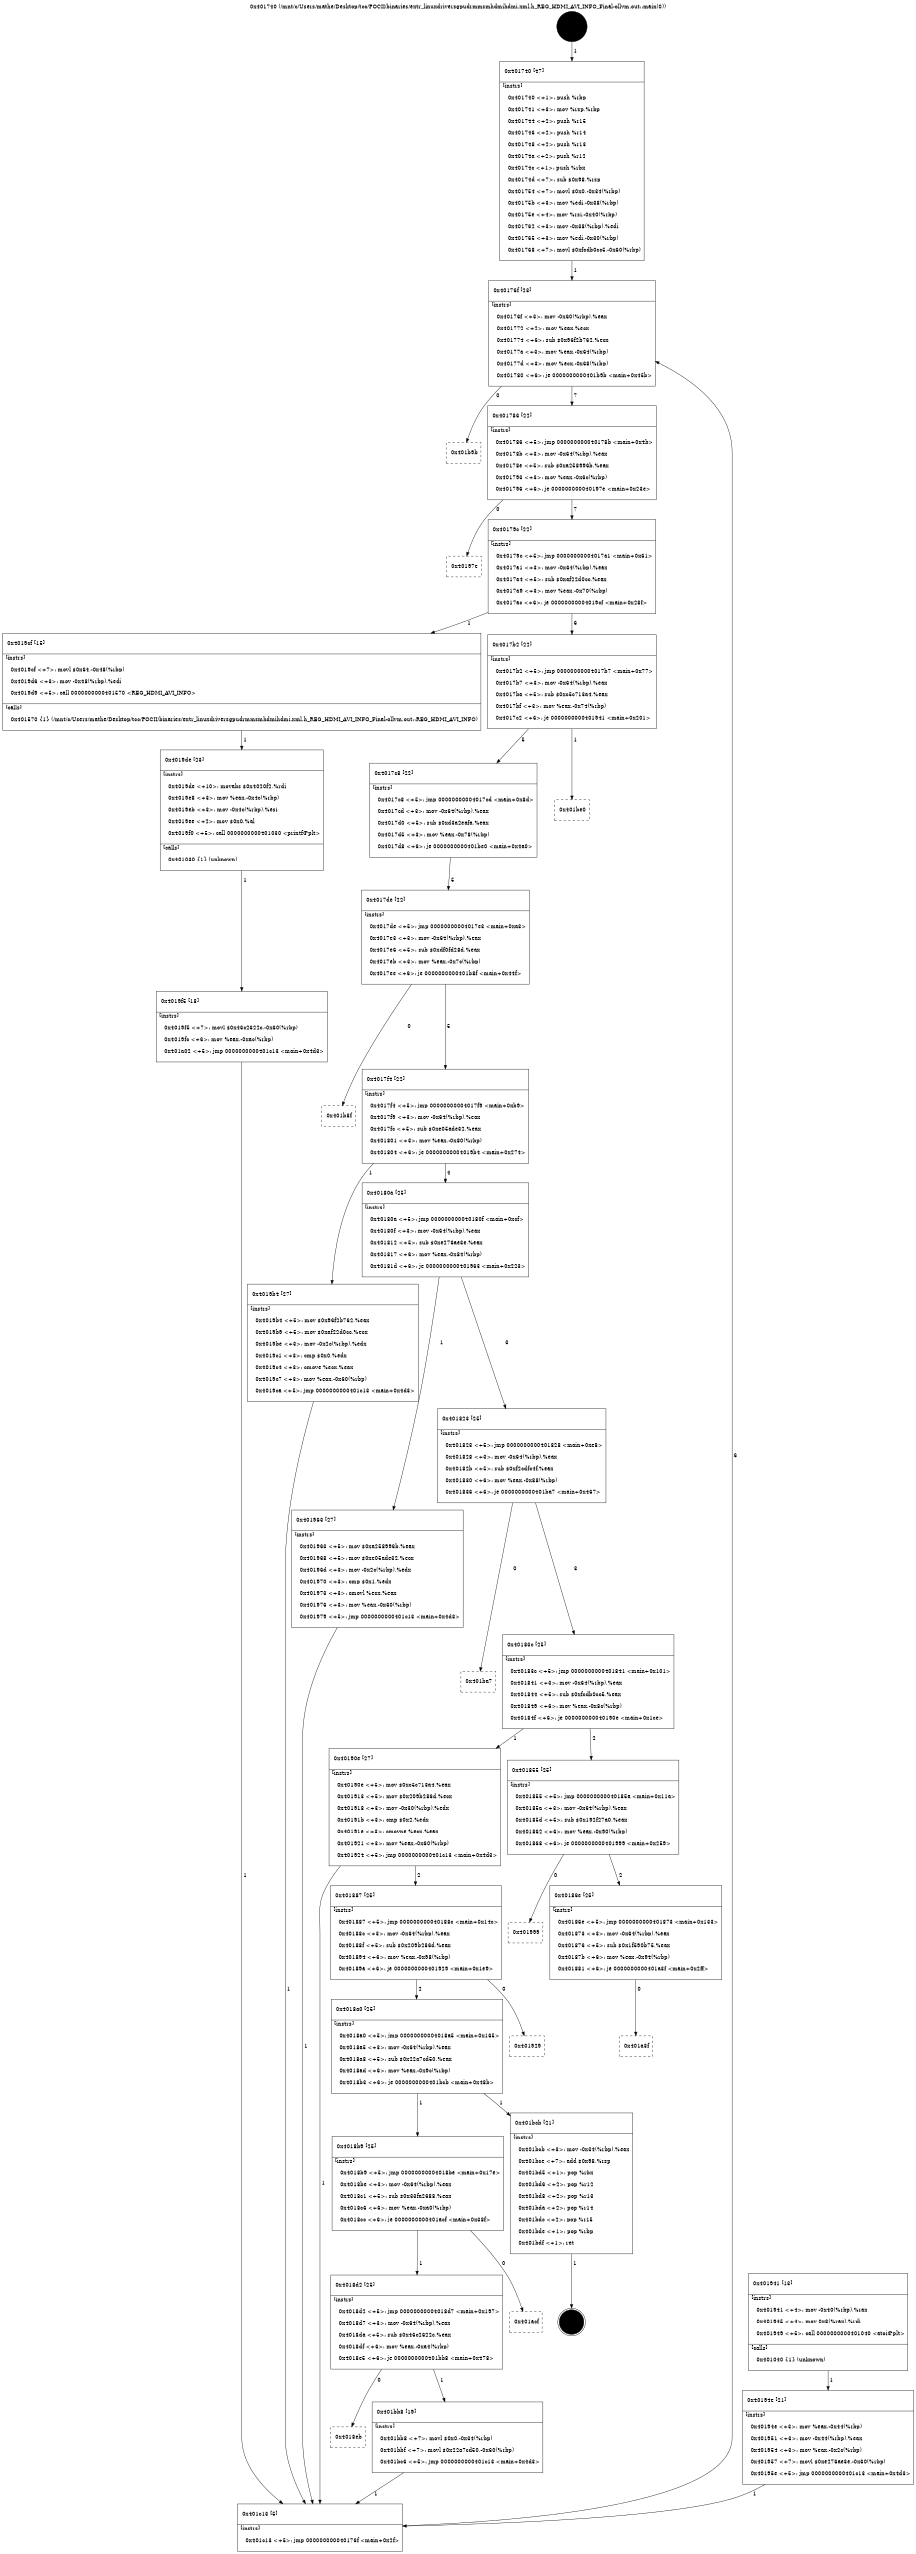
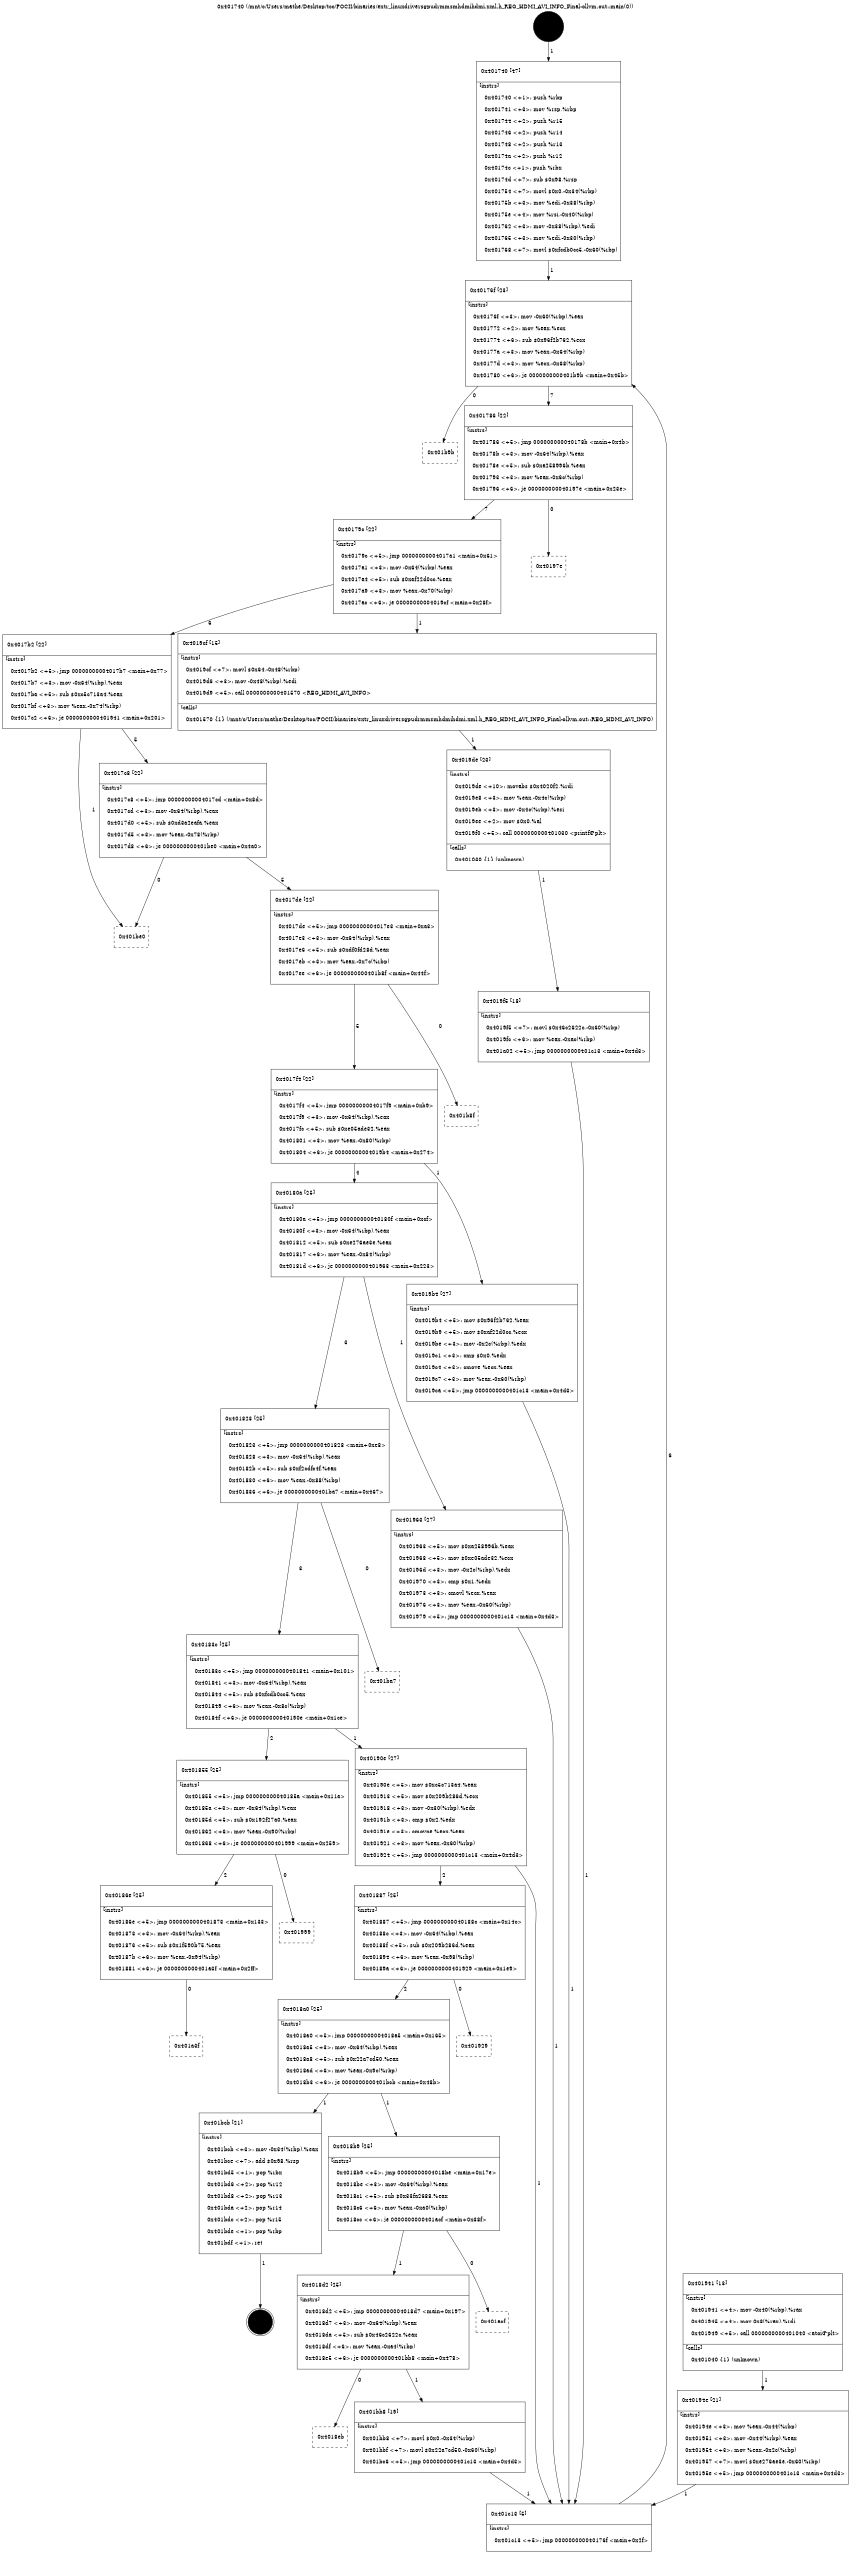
none -> (150, 890)
